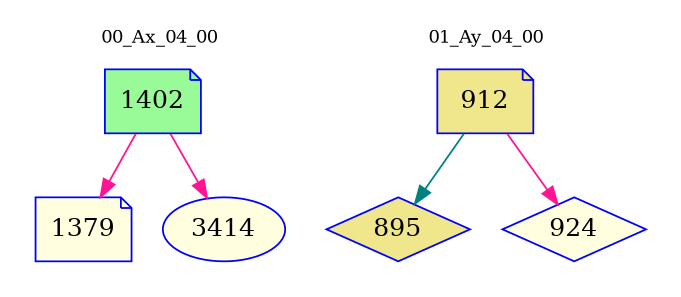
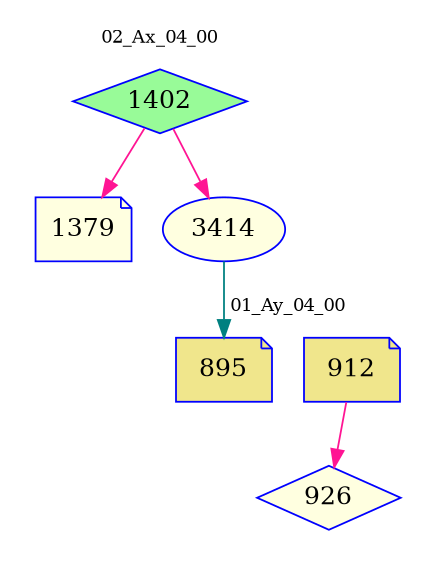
(160, 38) -> (160, 38)
(153, 101) -> (160, 101)
(444, 162) -> (224, 301)
(398, 229) -> (224, 370)
(574, 229) -> (329, 498)
